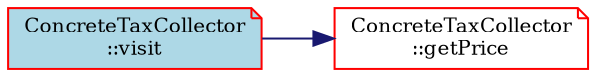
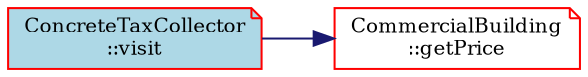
(461, 39) -> (457, 39)
